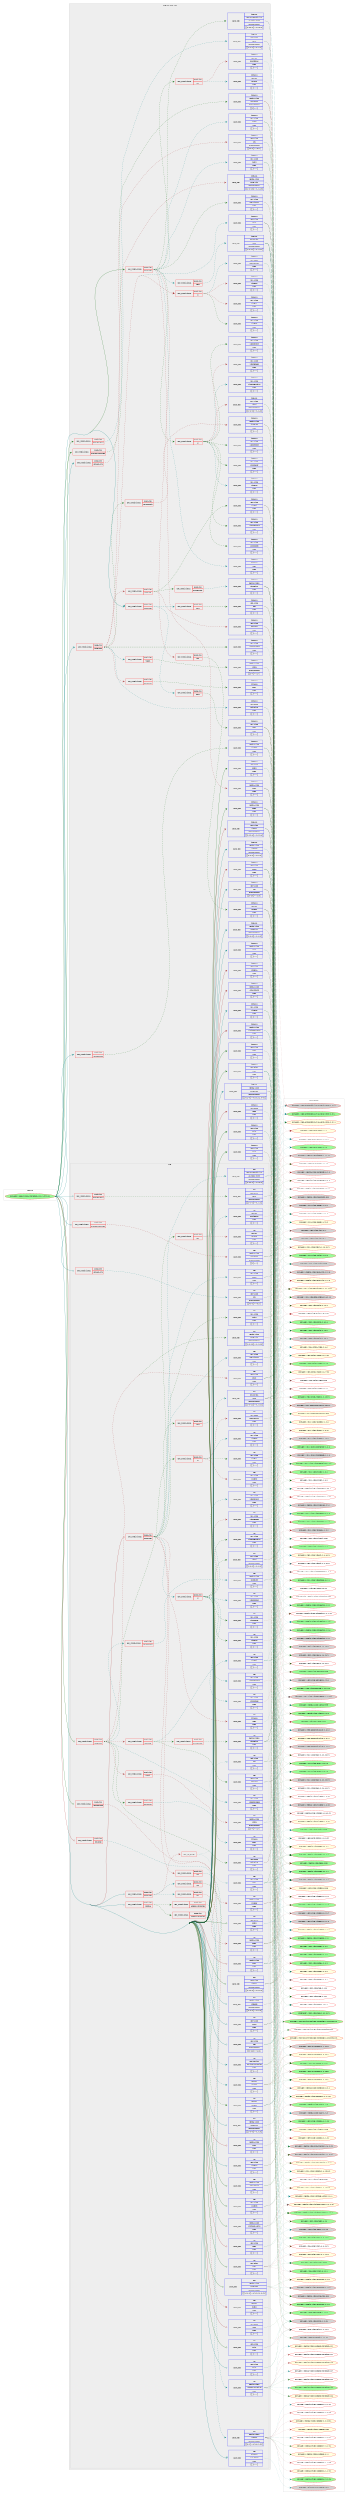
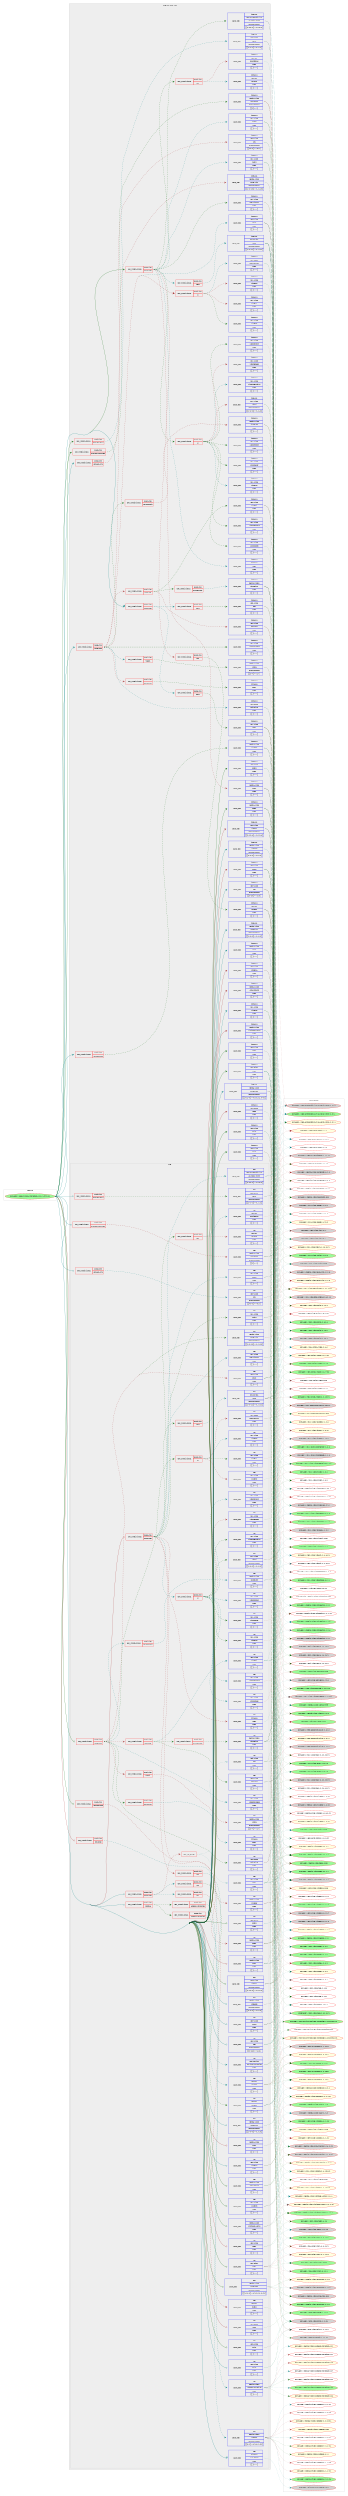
(314, 1147) -> (314, 1147)
(314, 1372) -> (314, 1372)
